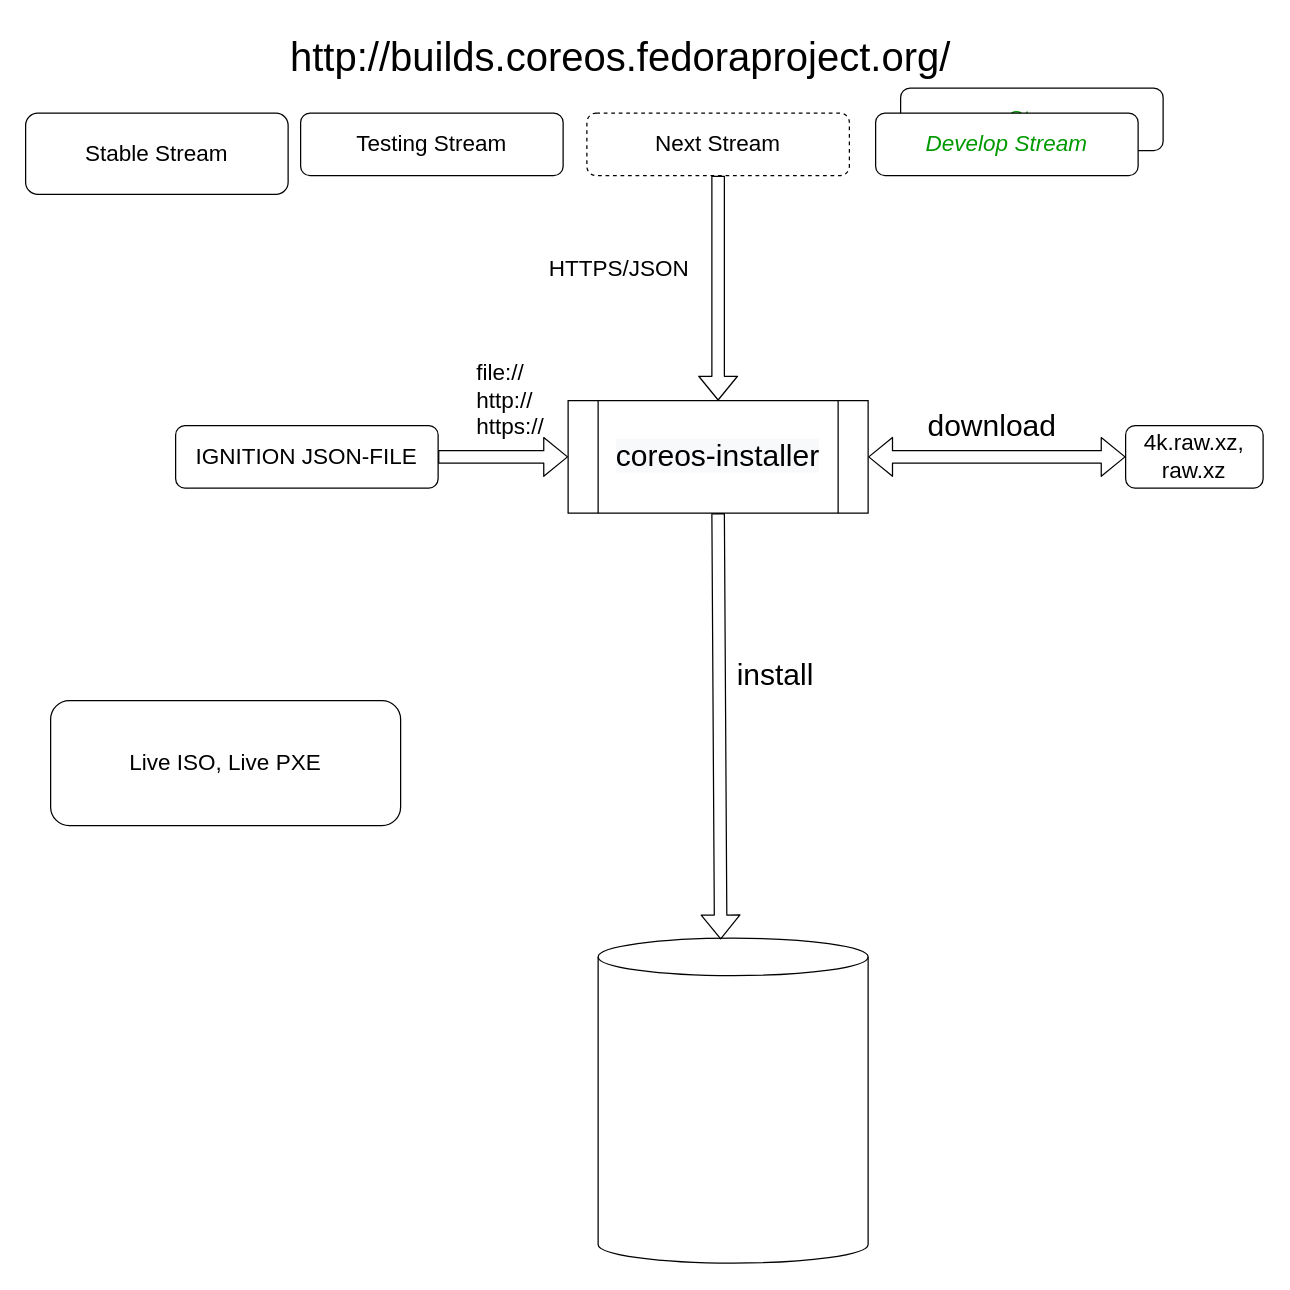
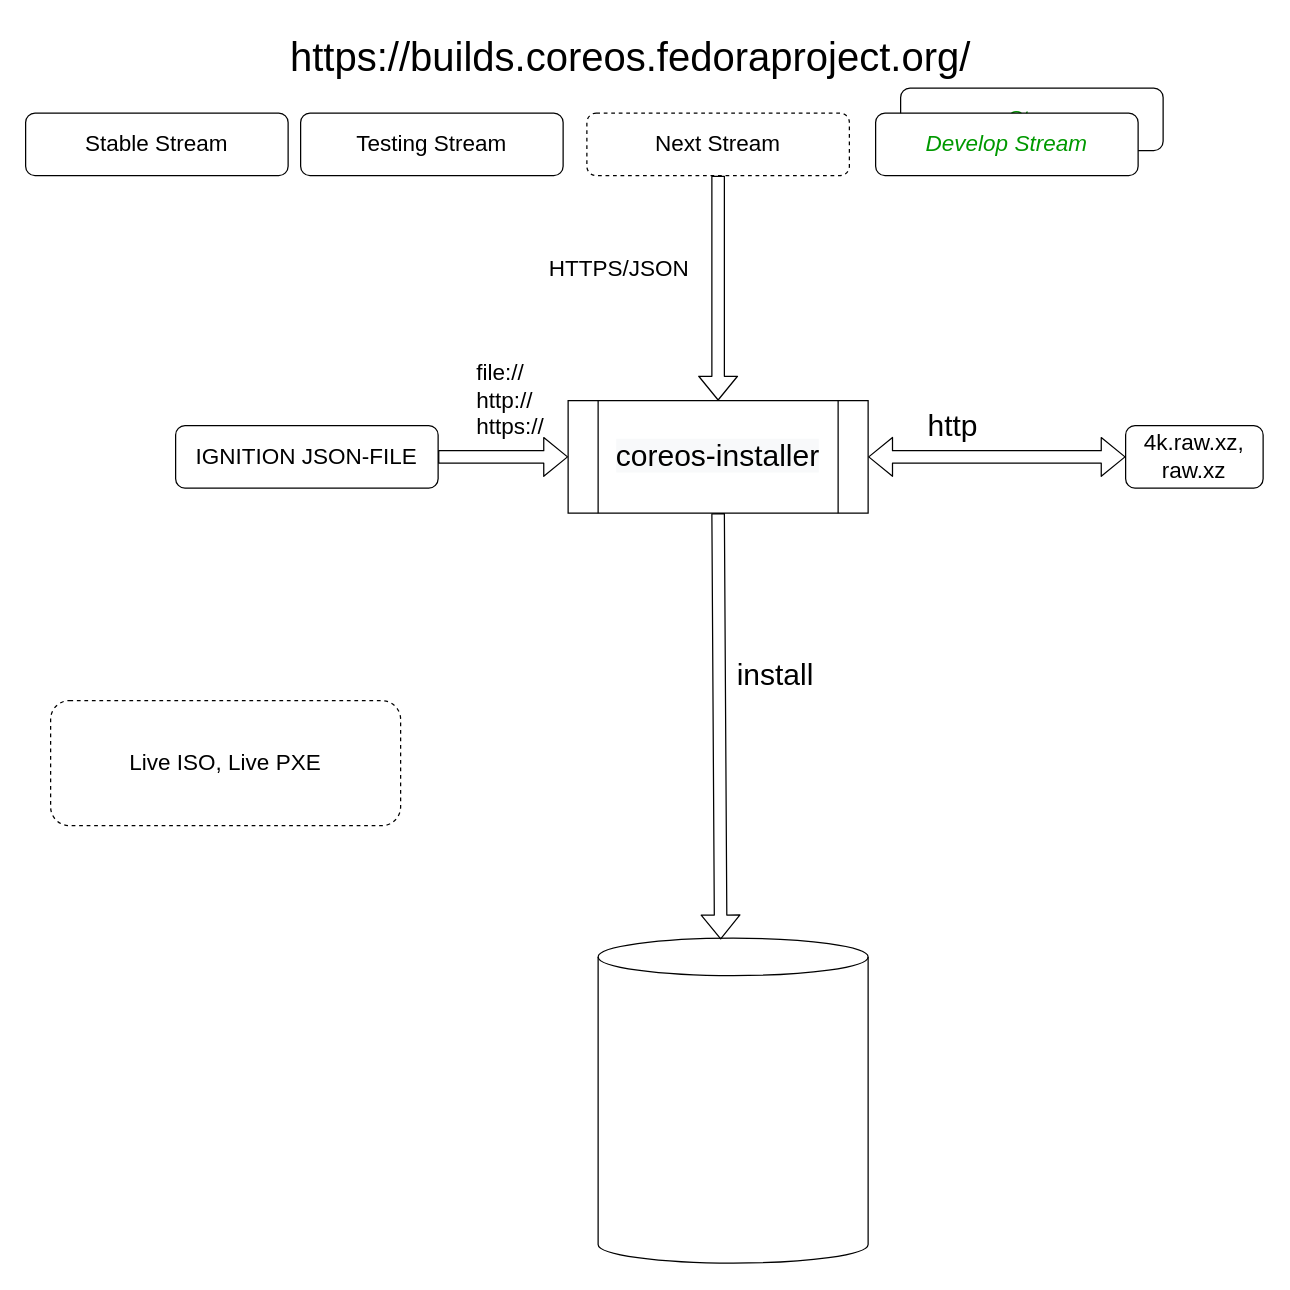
(443, 43) -> (447, 43)
(157, 154) -> (157, 144)
(960, 418) -> (945, 418)
(226, 763) -> (226, 763)
